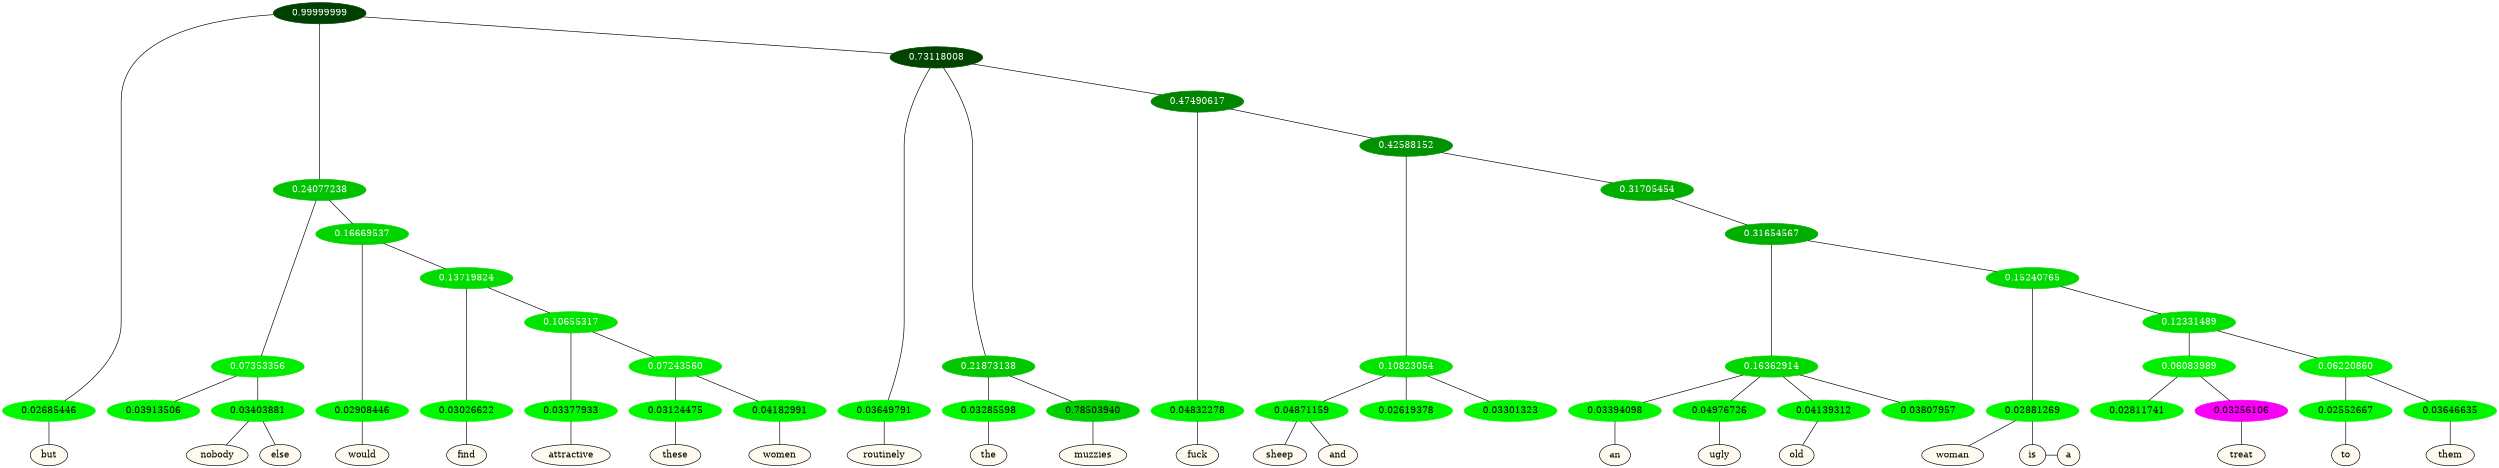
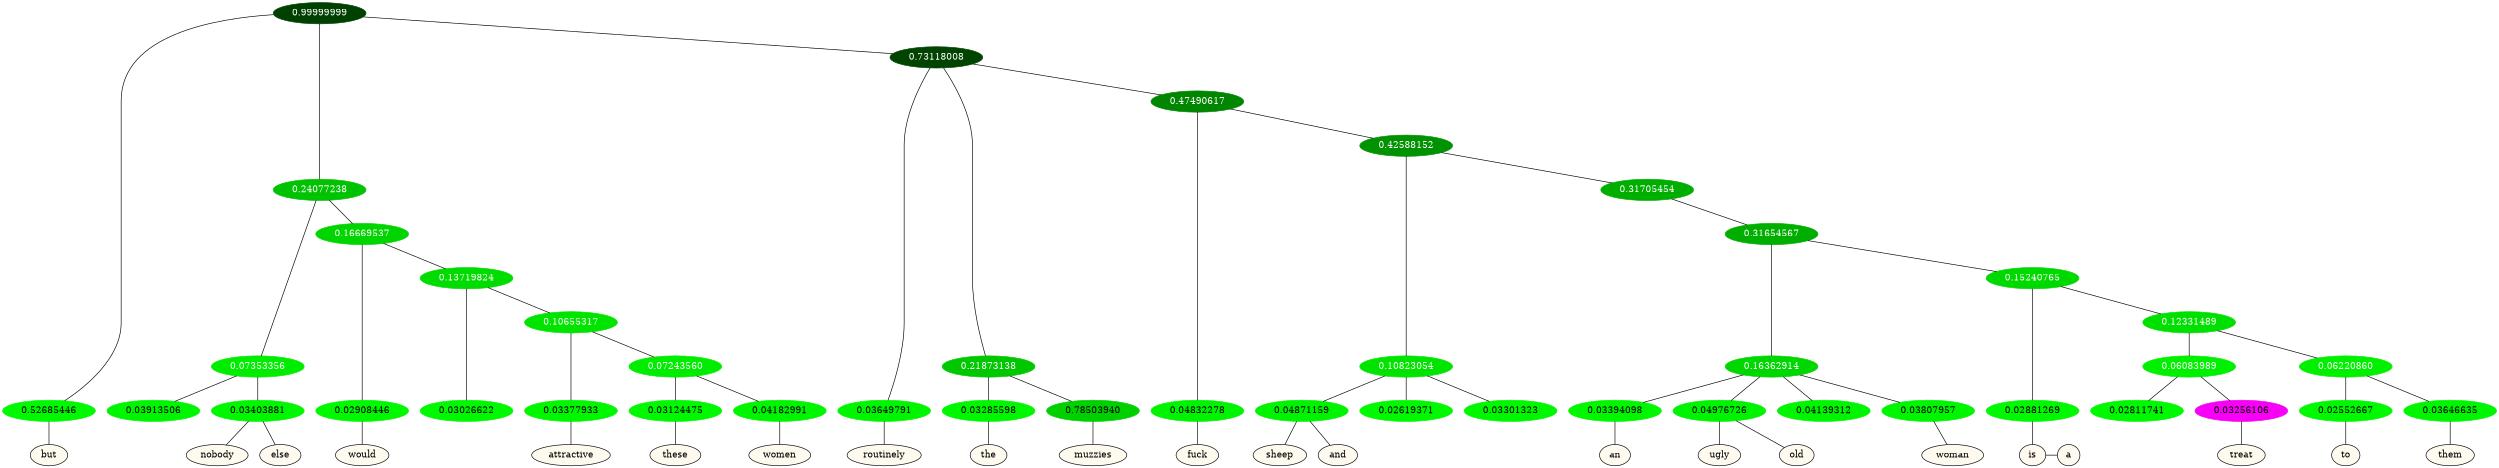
(49, 411) -> (49, 411)
(1406, 411) -> (1406, 411)
(1810, 433) -> (1760, 434)
(1992, 433) -> (1940, 433)
(467, 455) -> none
